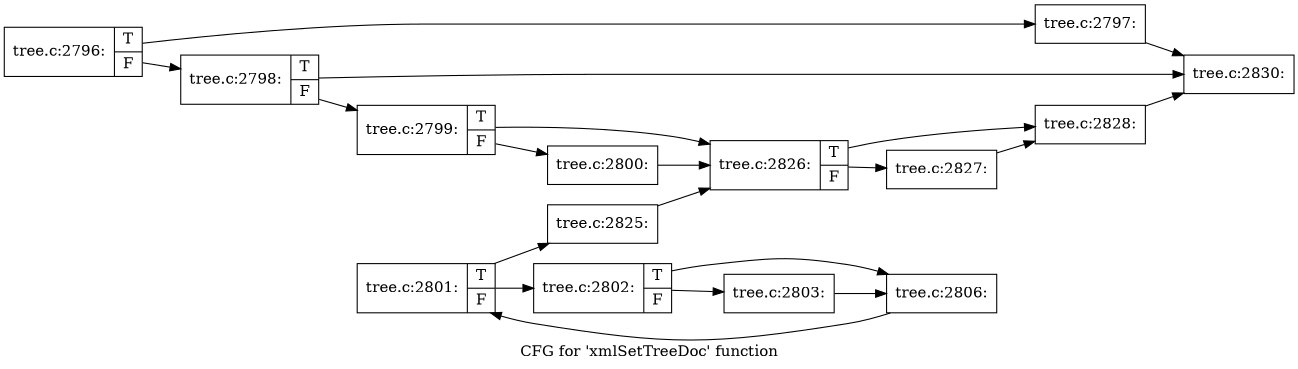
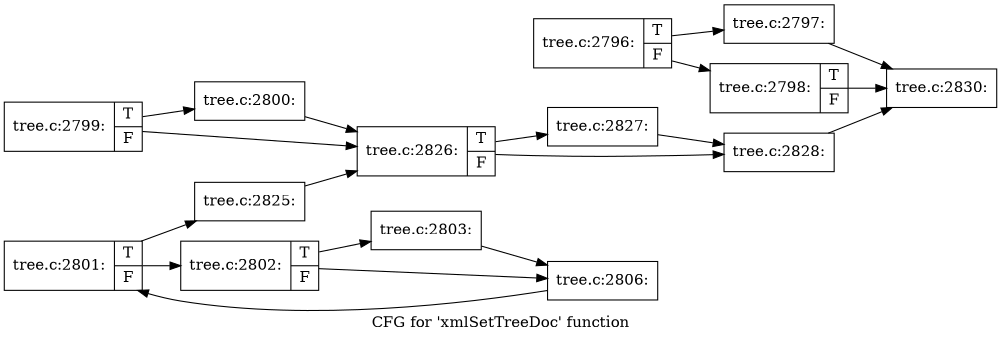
(333, 103) -> none
